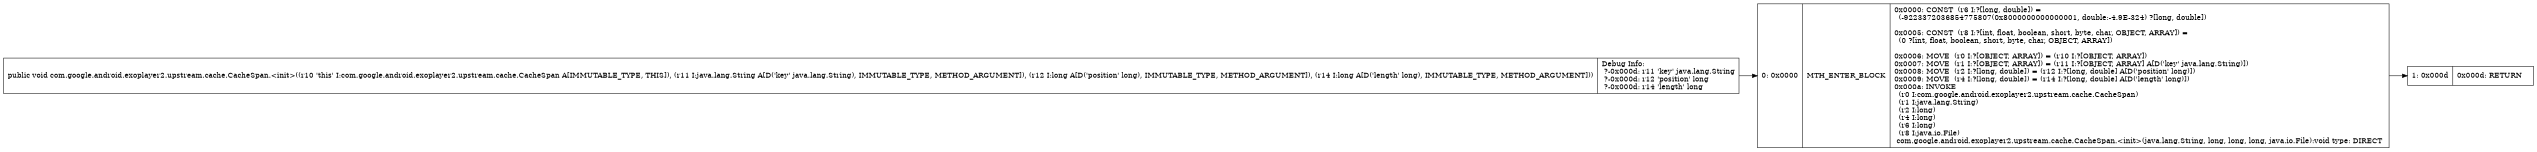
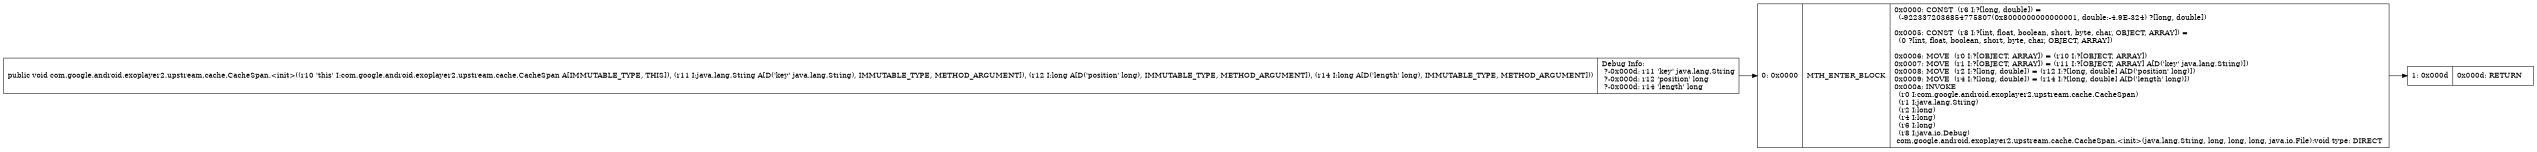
(1927, 133) -> (1932, 133)
